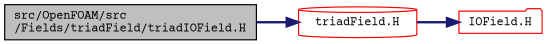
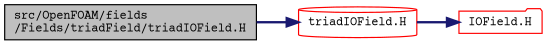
(131, 22) -> (131, 22)
(358, 22) -> (358, 22)
